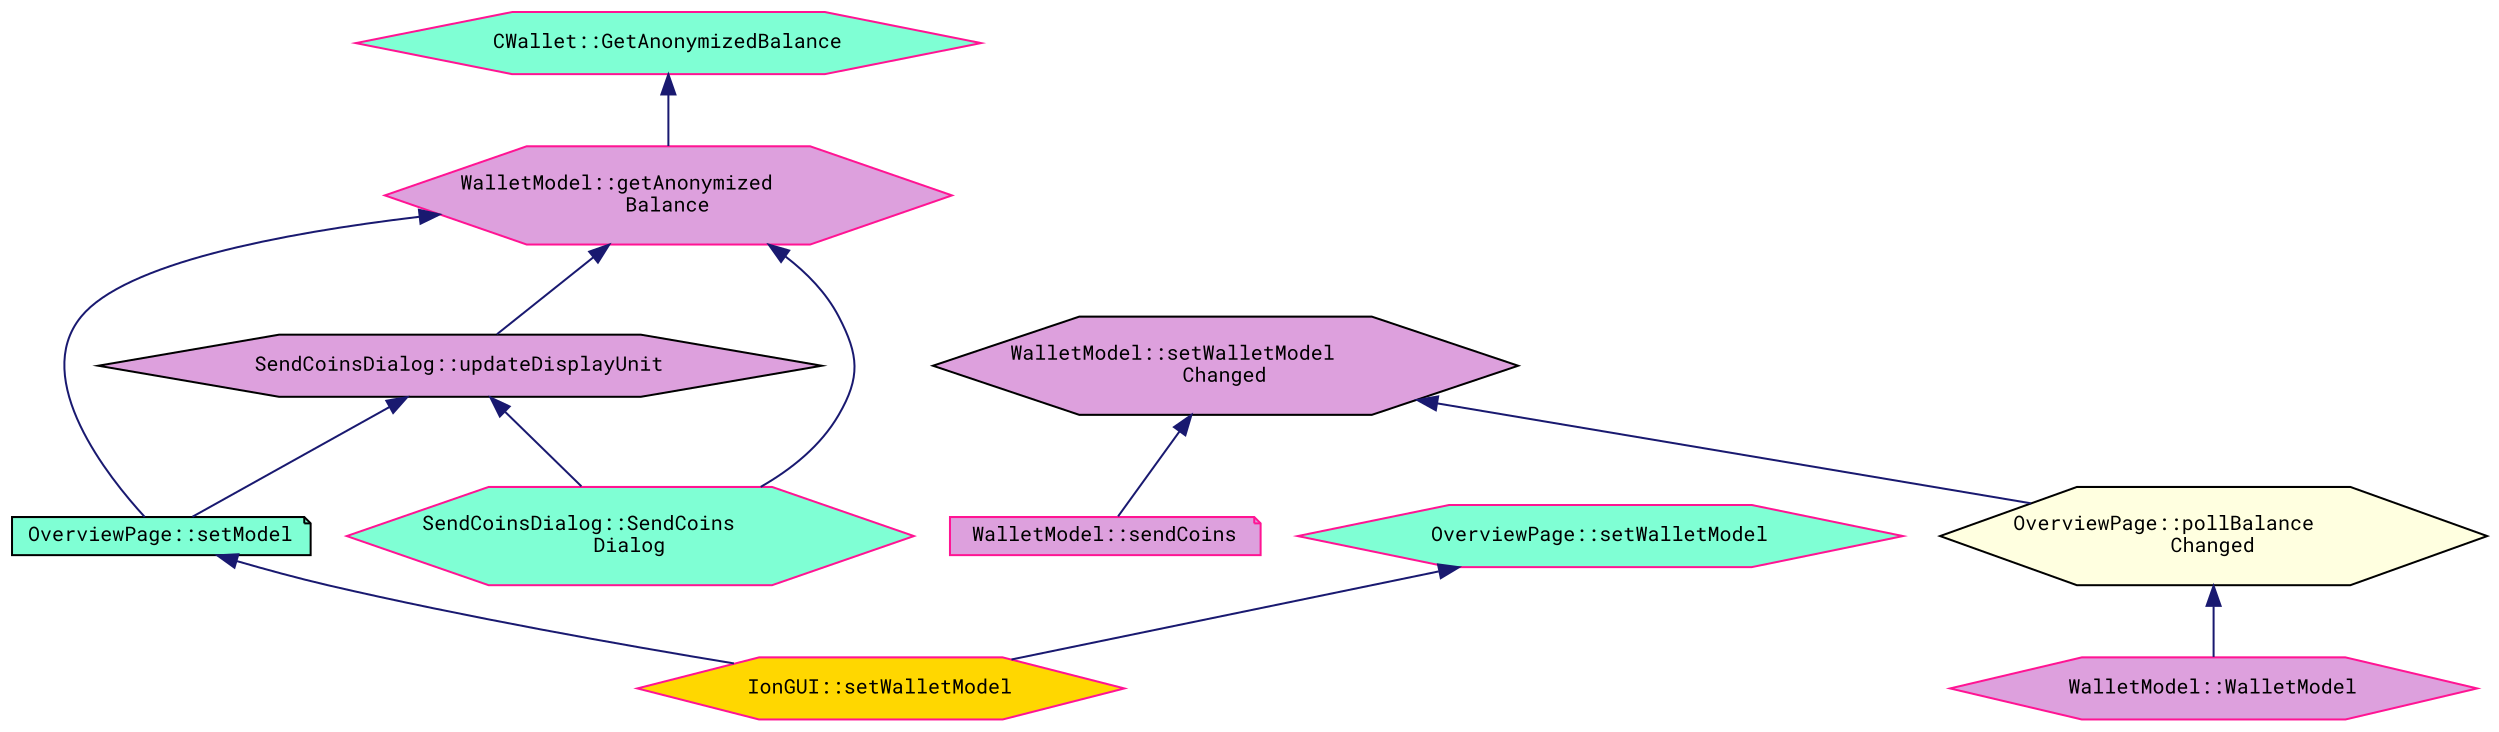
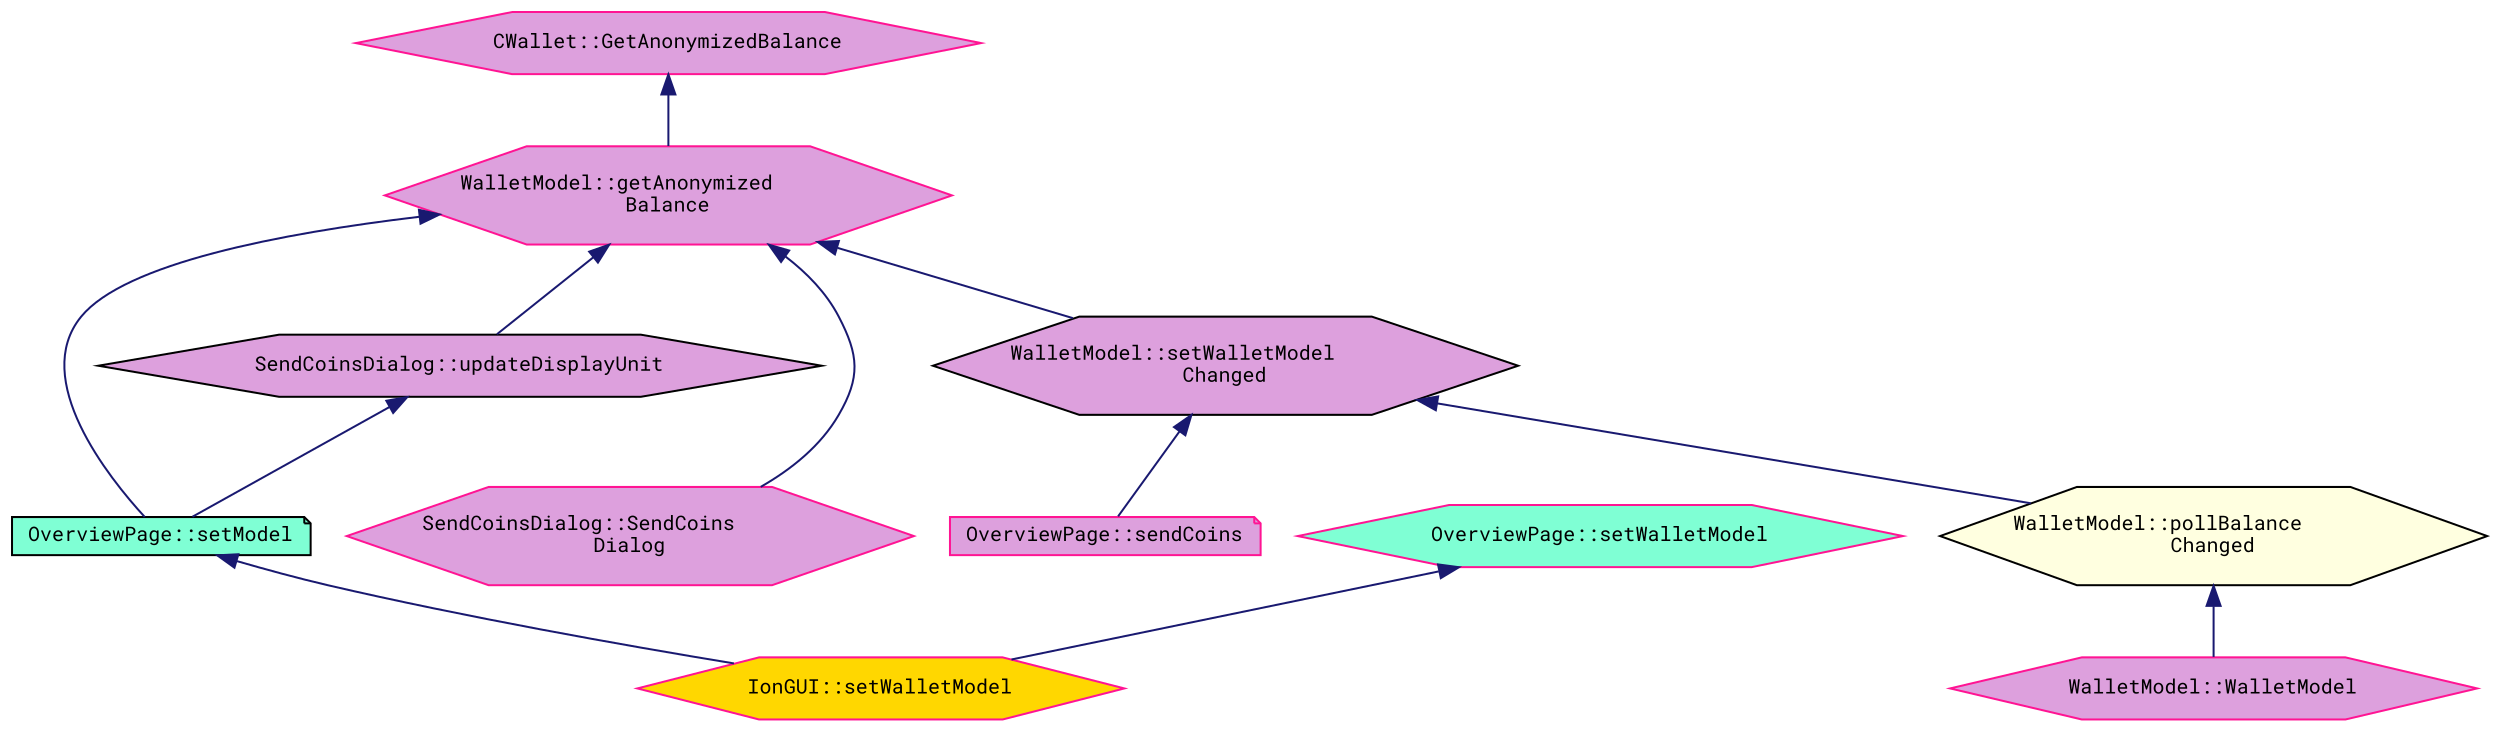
(668, 43) -> (668, 43)
none -> (955, 283)
(543, 449) -> none
(630, 536) -> (630, 536)
(1105, 536) -> (1105, 536)
(2214, 536) -> (2214, 536)
